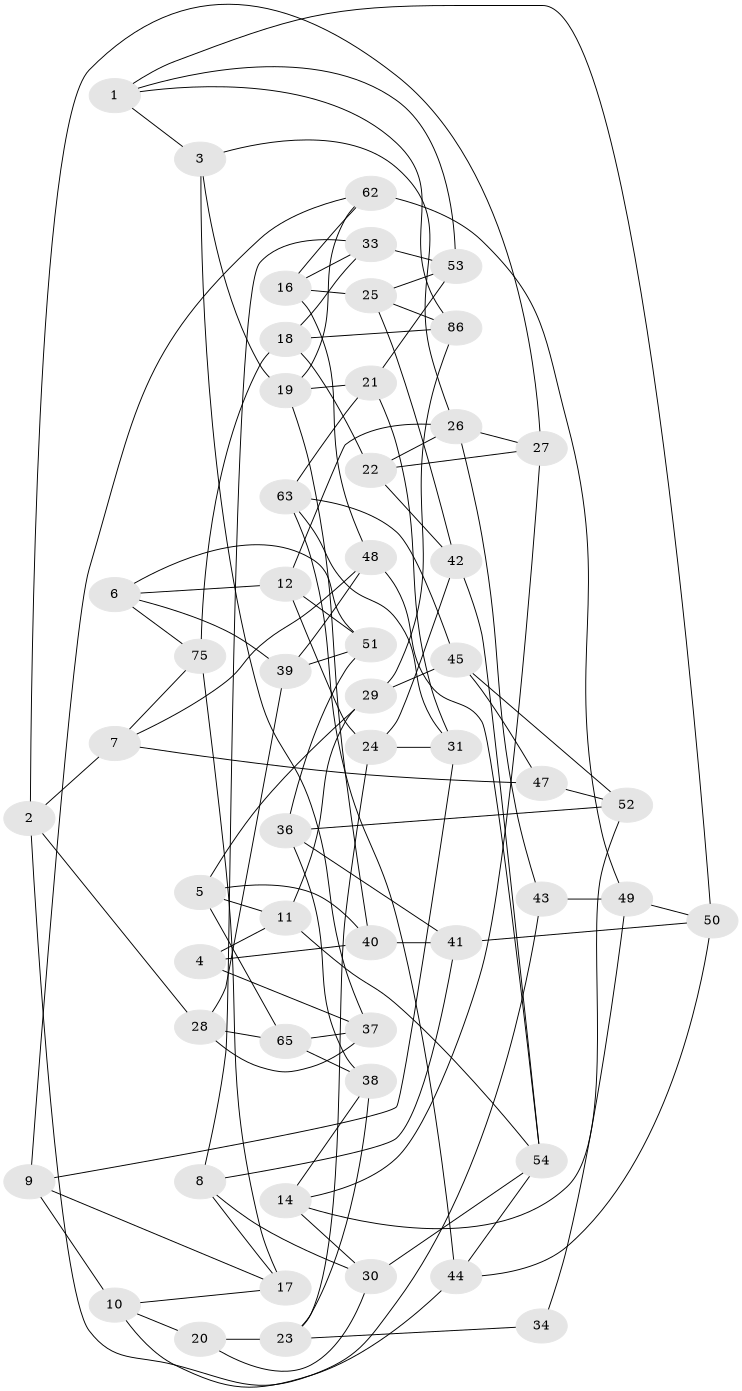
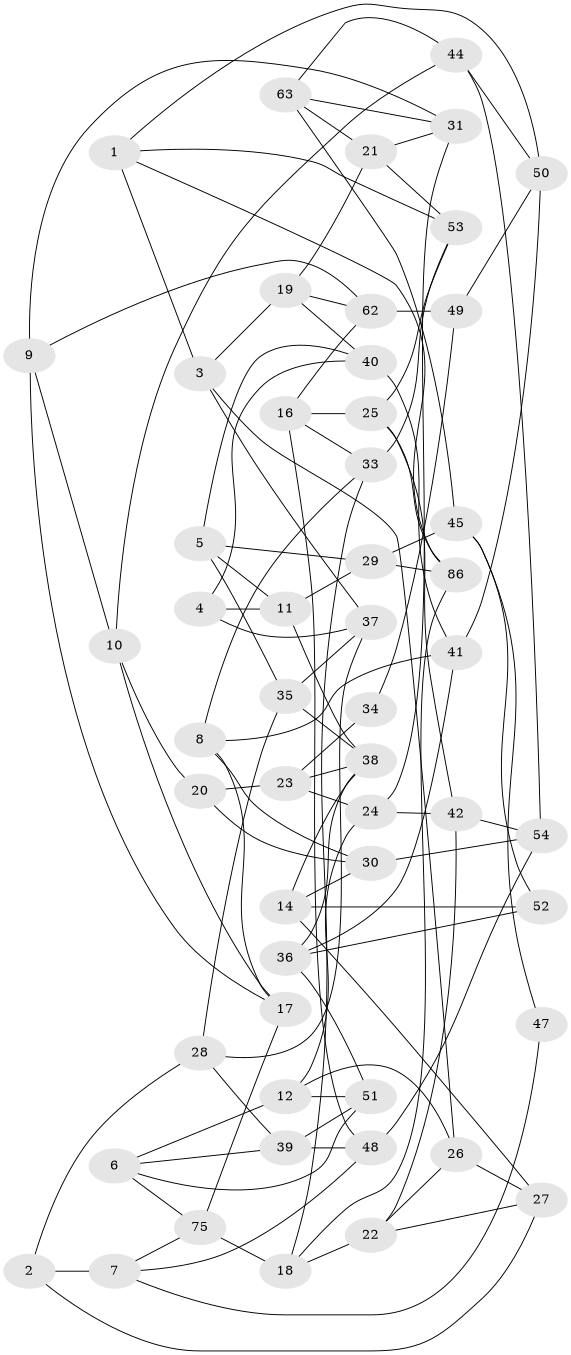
(584, 794) -> none
(542, 899) -> none
(429, 1035) -> (331, 710)
(286, 1041) -> (286, 696)
